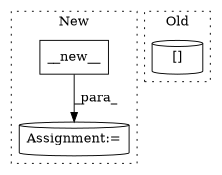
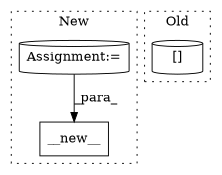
(74, 93) -> (74, 93)
